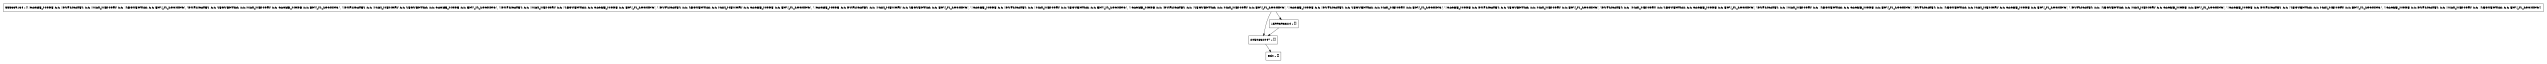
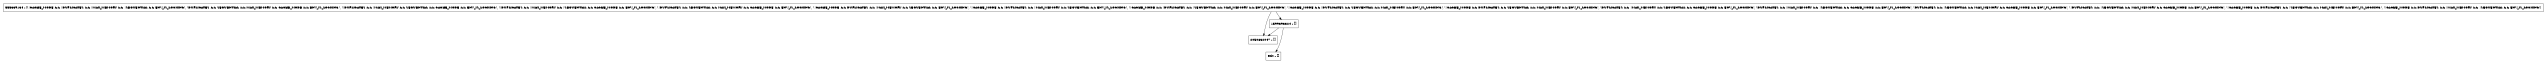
(1268, 47) -> (1281, 39)
